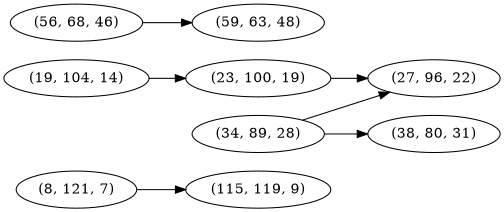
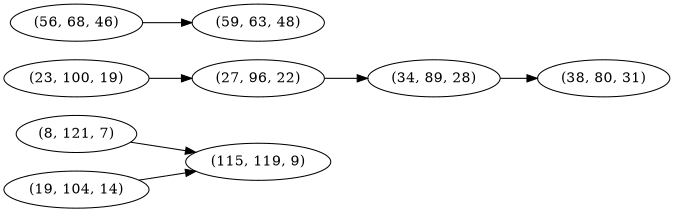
(162, 78) -> (162, 177)
(341, 108) -> (341, 78)
